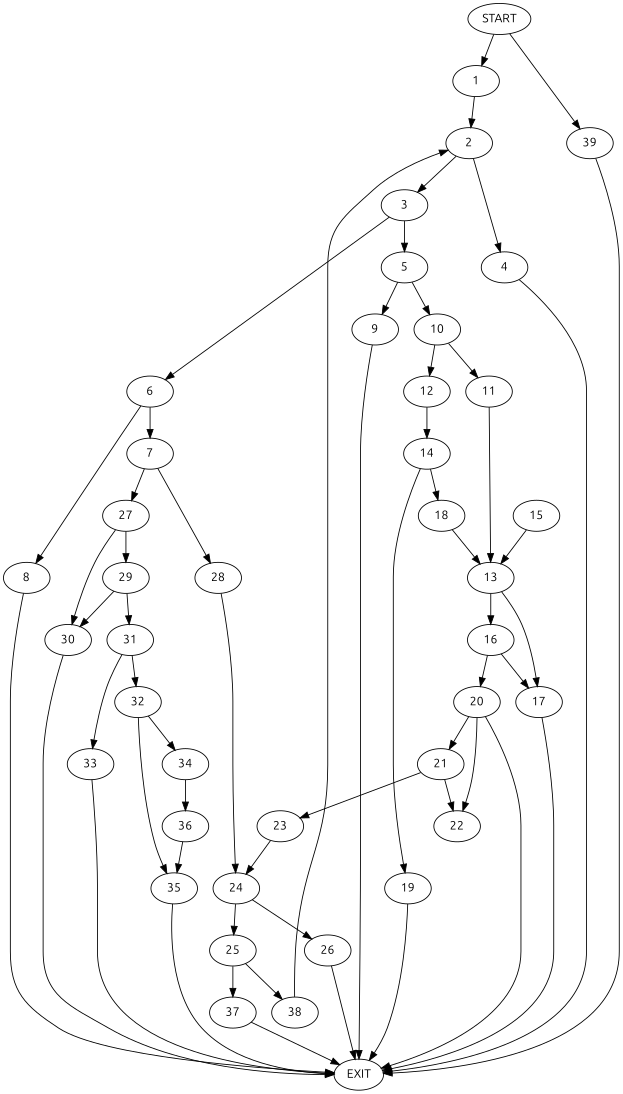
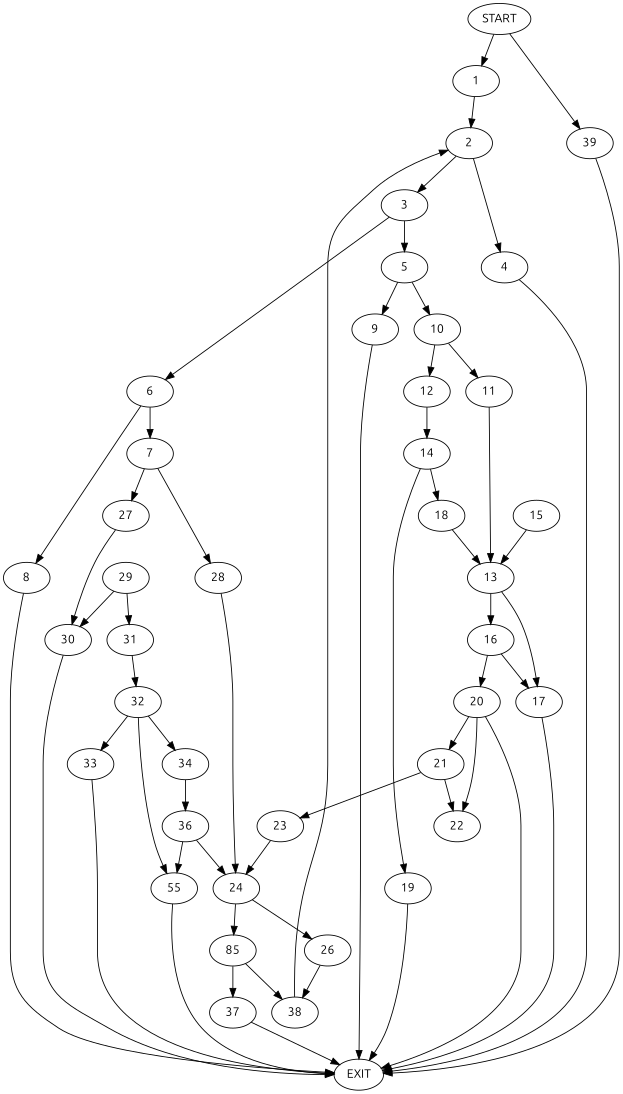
(126, 543) -> none
(104, 696) -> (117, 730)
none -> (208, 854)
(174, 888) -> (174, 888)
(233, 950) -> (233, 950)
(342, 1008) -> (313, 978)
